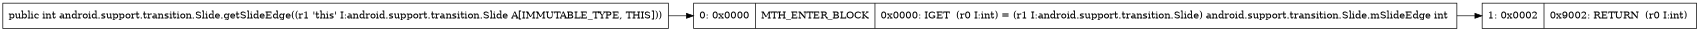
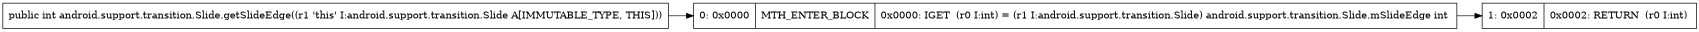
(1620, 15) -> (1620, 15)
